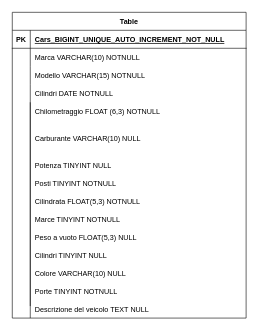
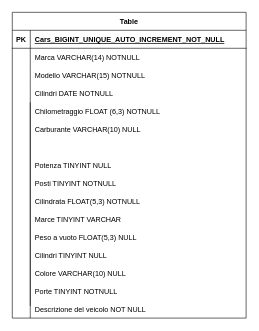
(83, 58) -> (83, 58)
(99, 138) -> (99, 129)
(75, 220) -> (75, 220)
(93, 310) -> (91, 310)
